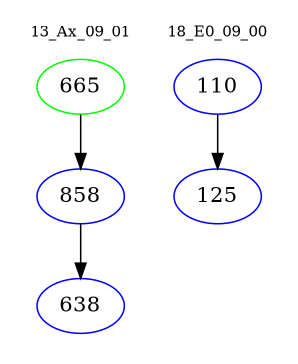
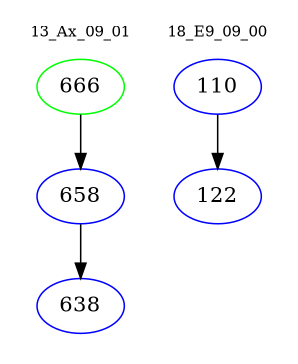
(218, 33) -> (218, 33)
(81, 87) -> (81, 87)
(81, 196) -> (81, 196)
(218, 196) -> (218, 196)
